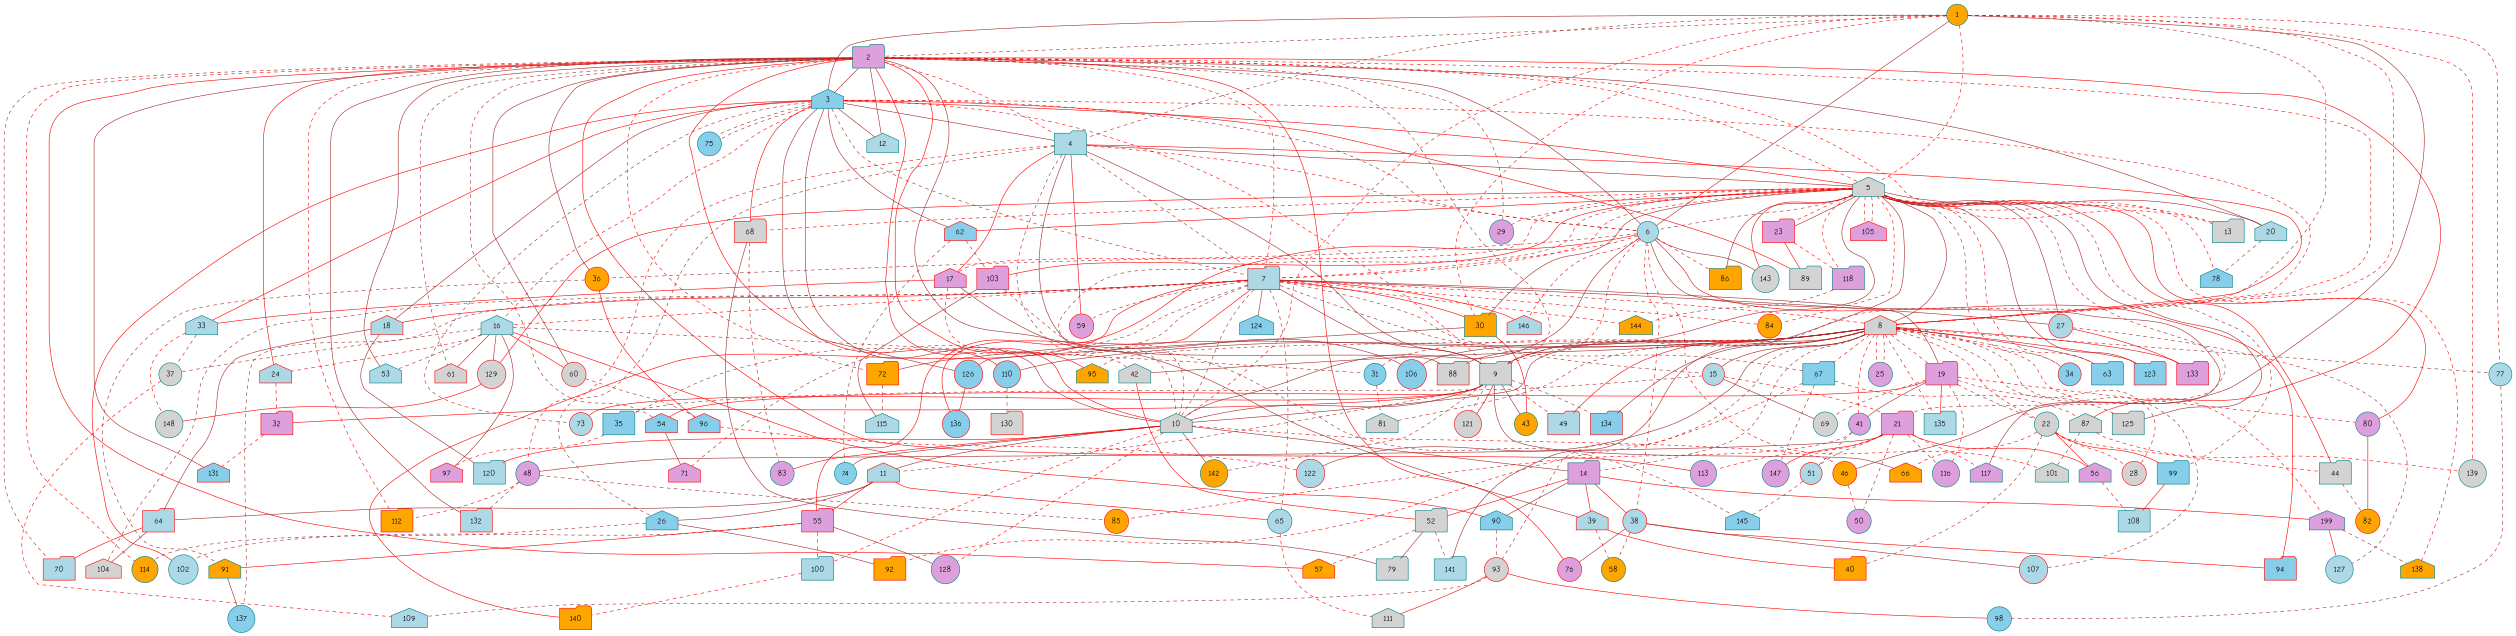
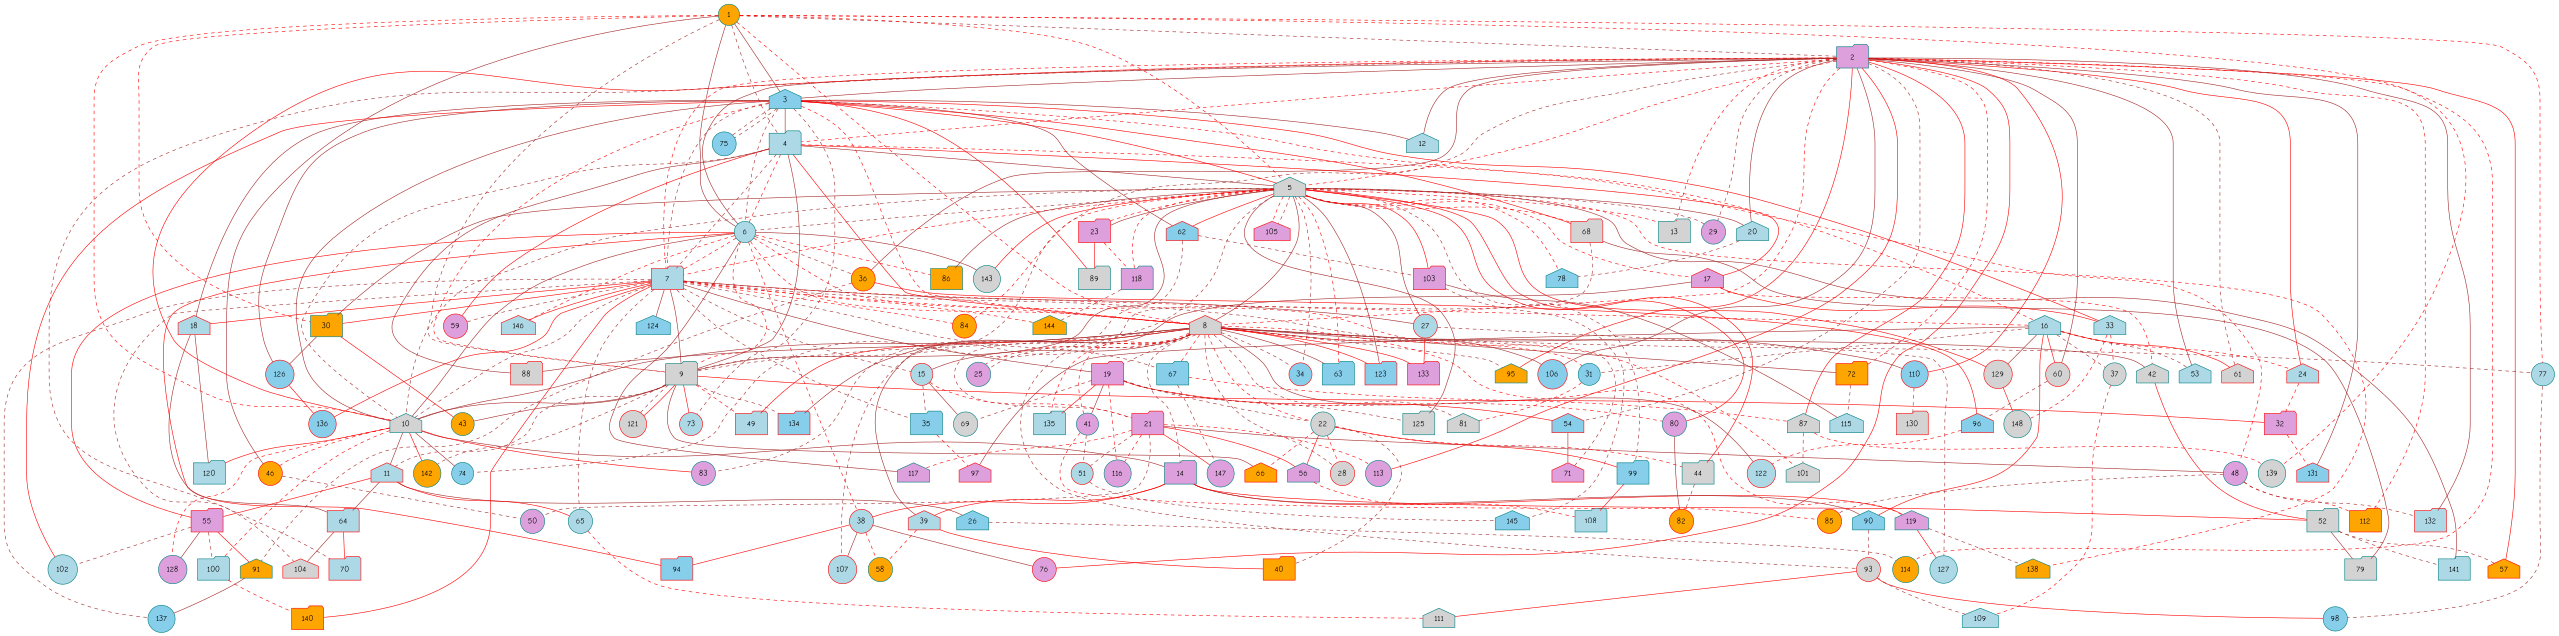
(699, 246) -> none
none -> (924, 310)
(2327, 521) -> (1912, 521)
(890, 570) -> none
